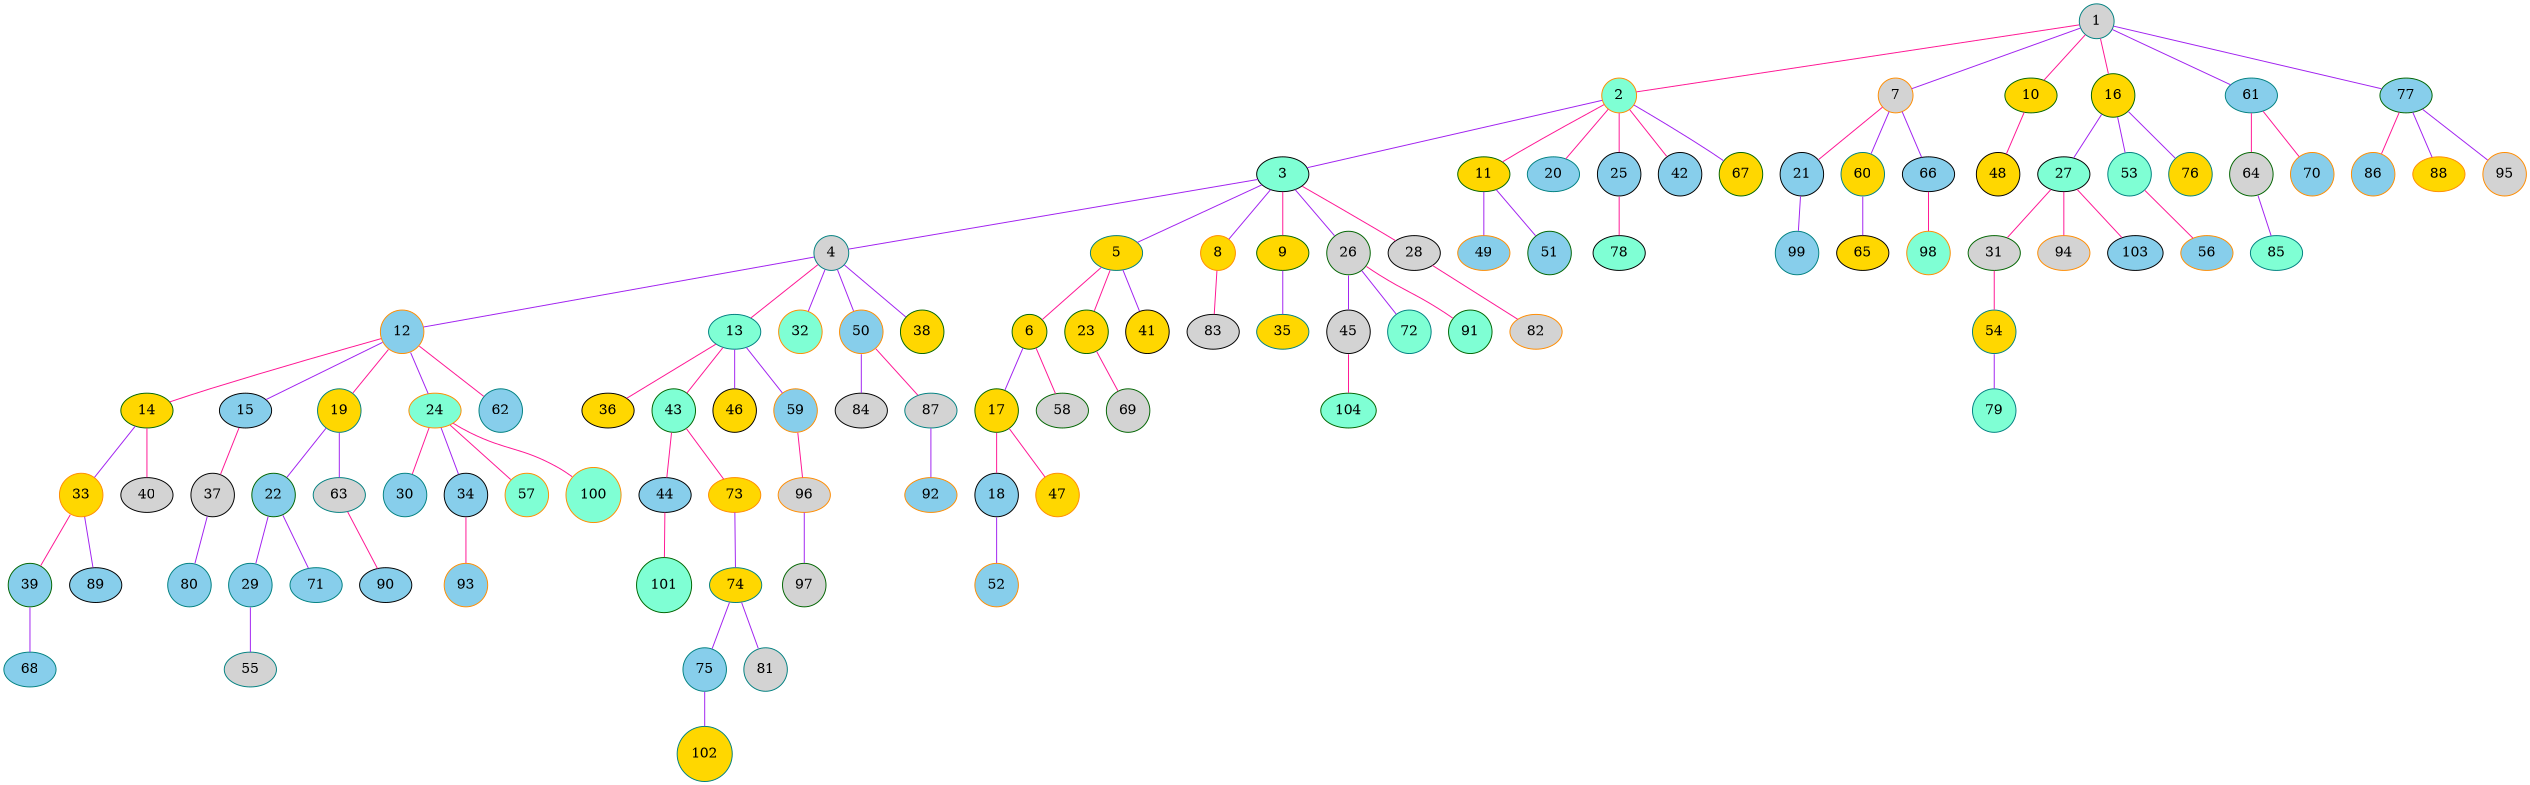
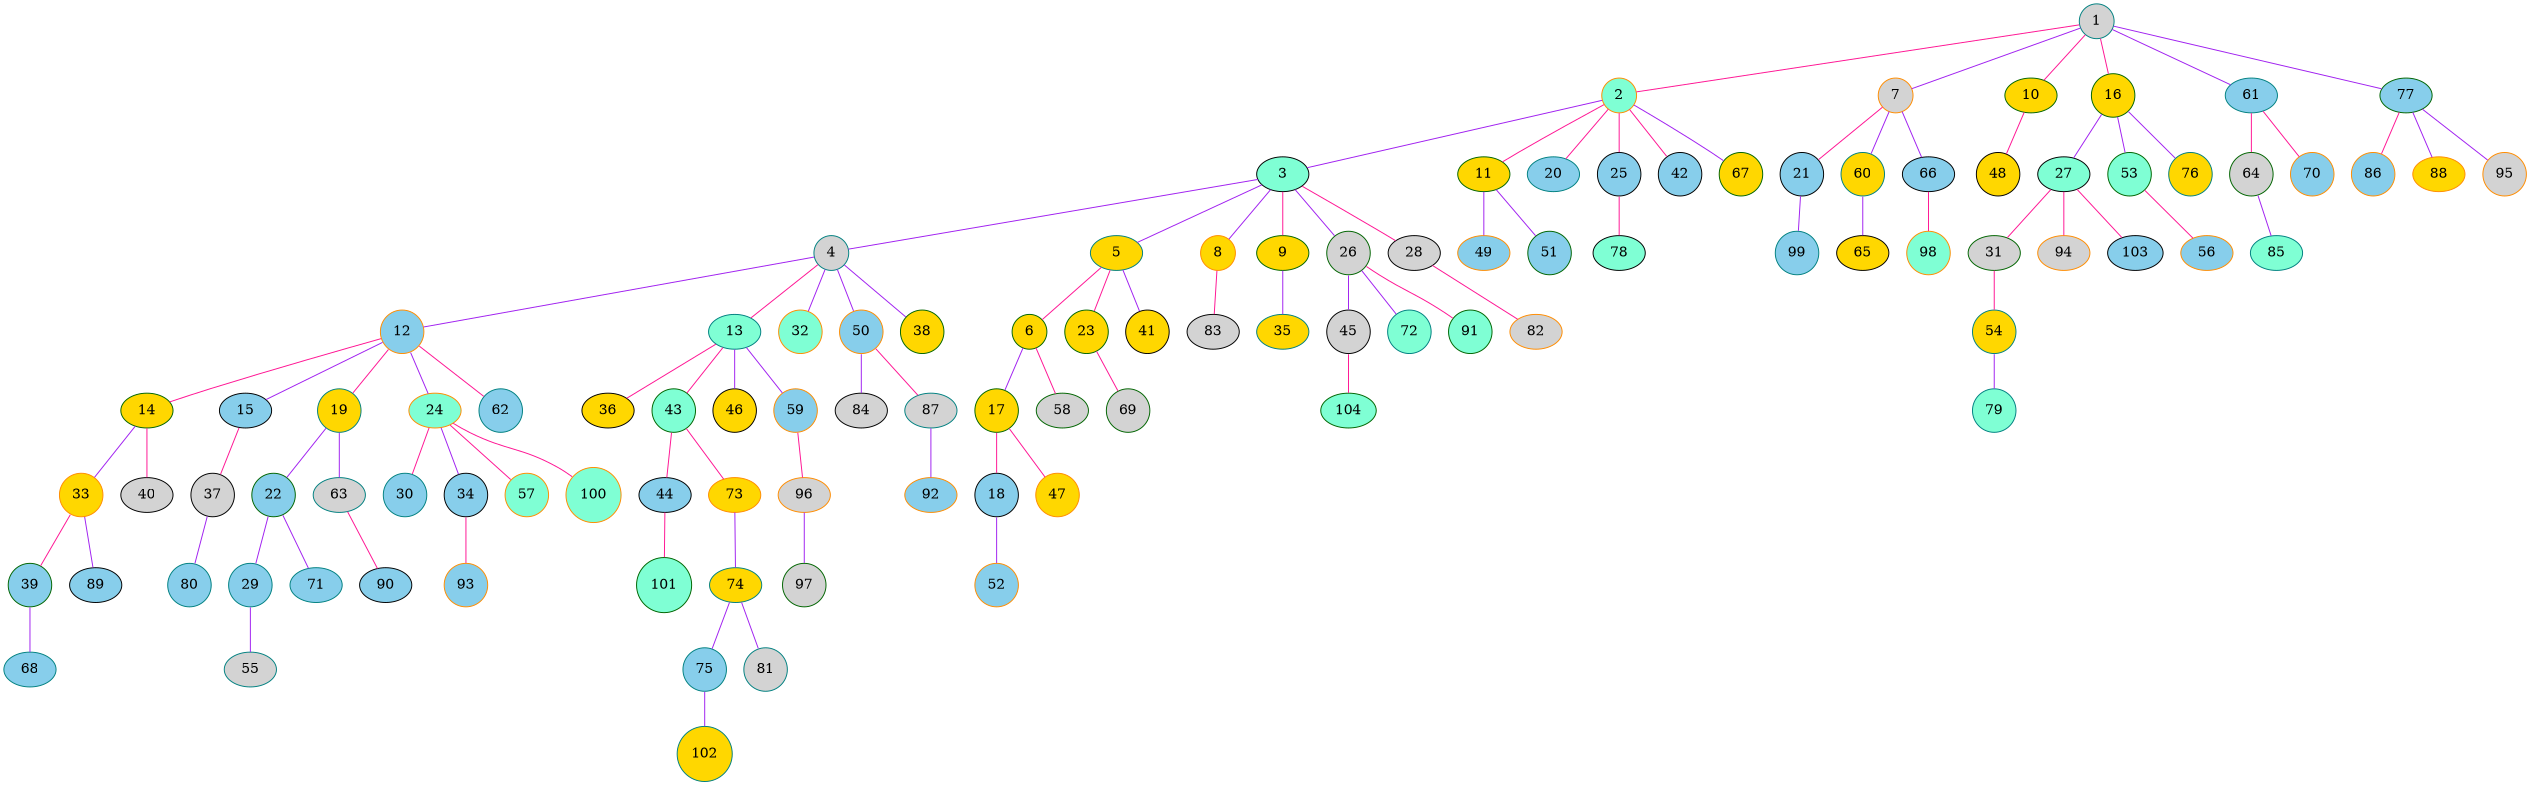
(2130, 174) -> (2130, 174)
